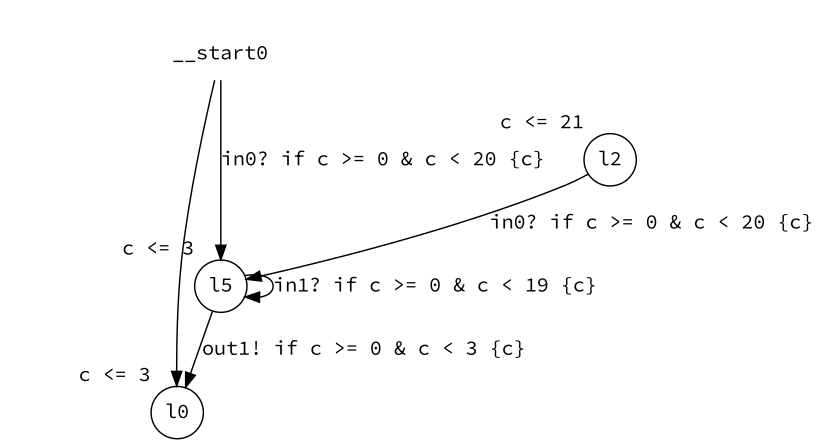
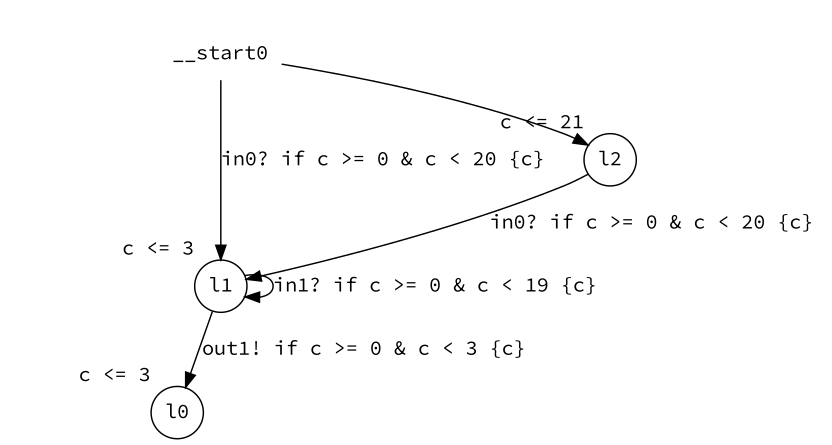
(186, 225) -> (430, 94)
(221, 286) -> (221, 286)
